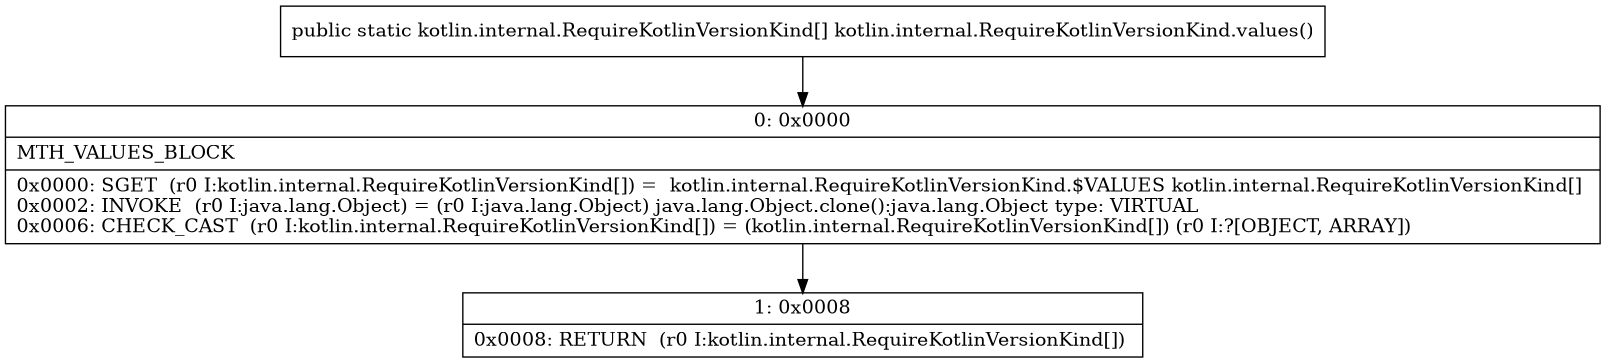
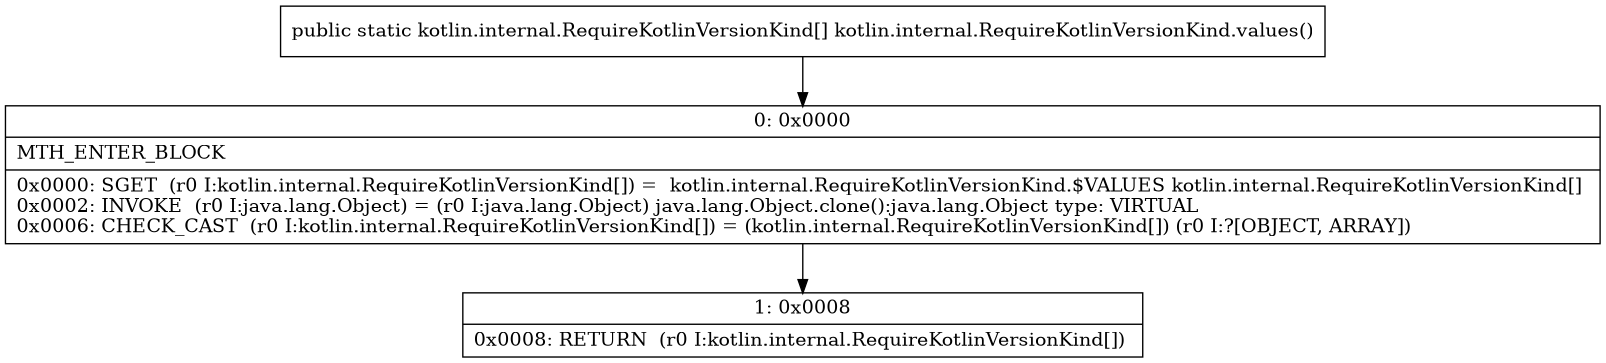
(126, 153) -> (122, 153)
